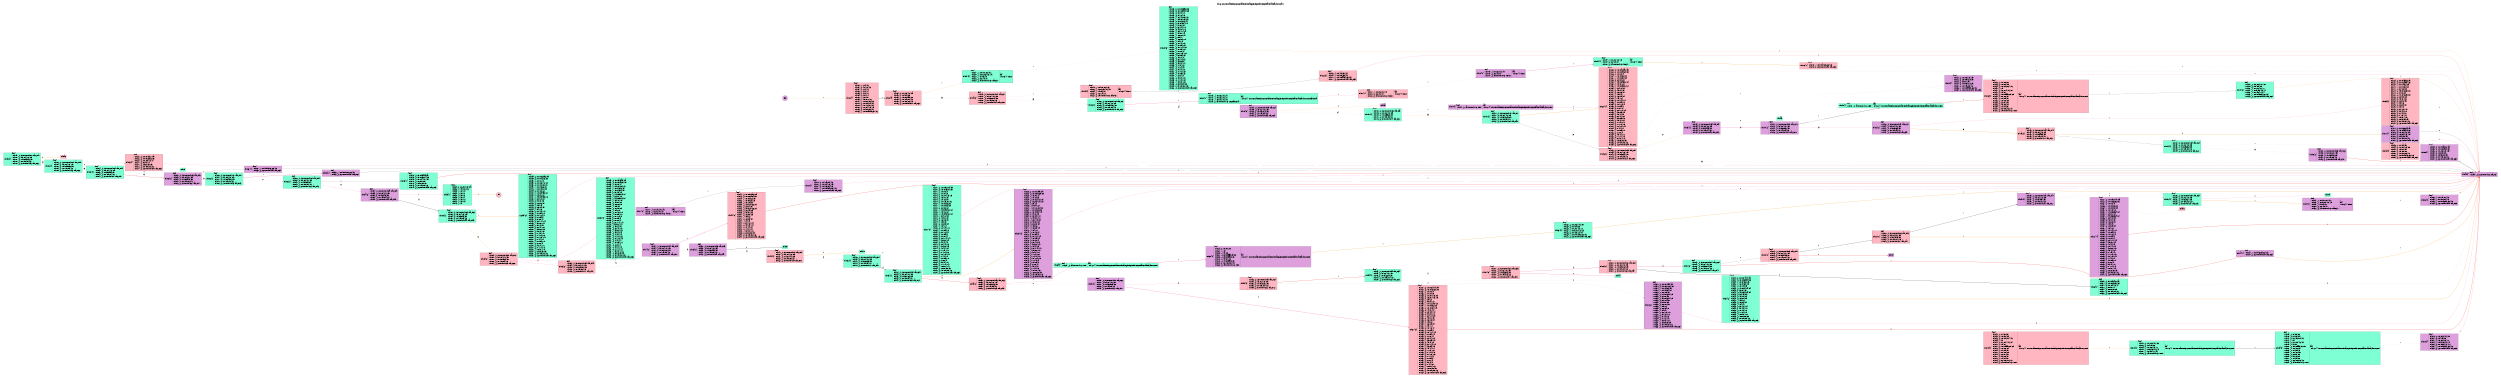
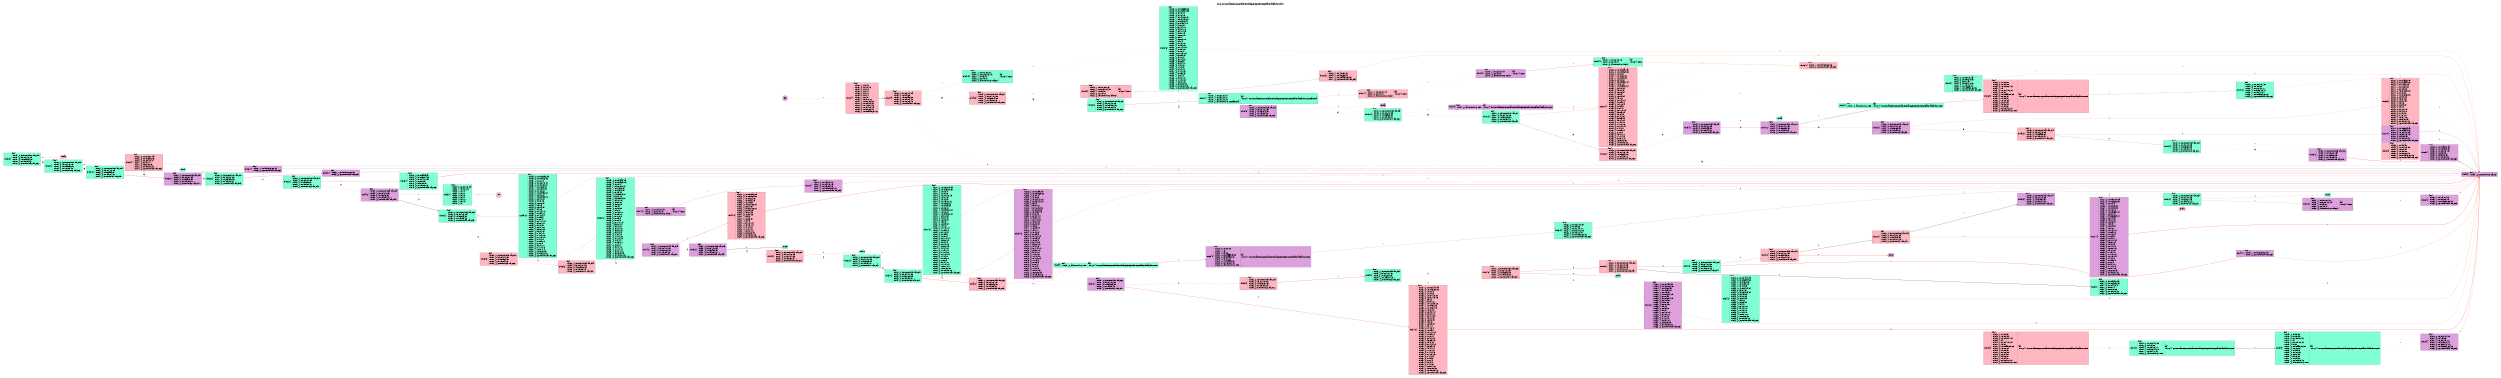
(1963, 84) -> (1963, 84)
